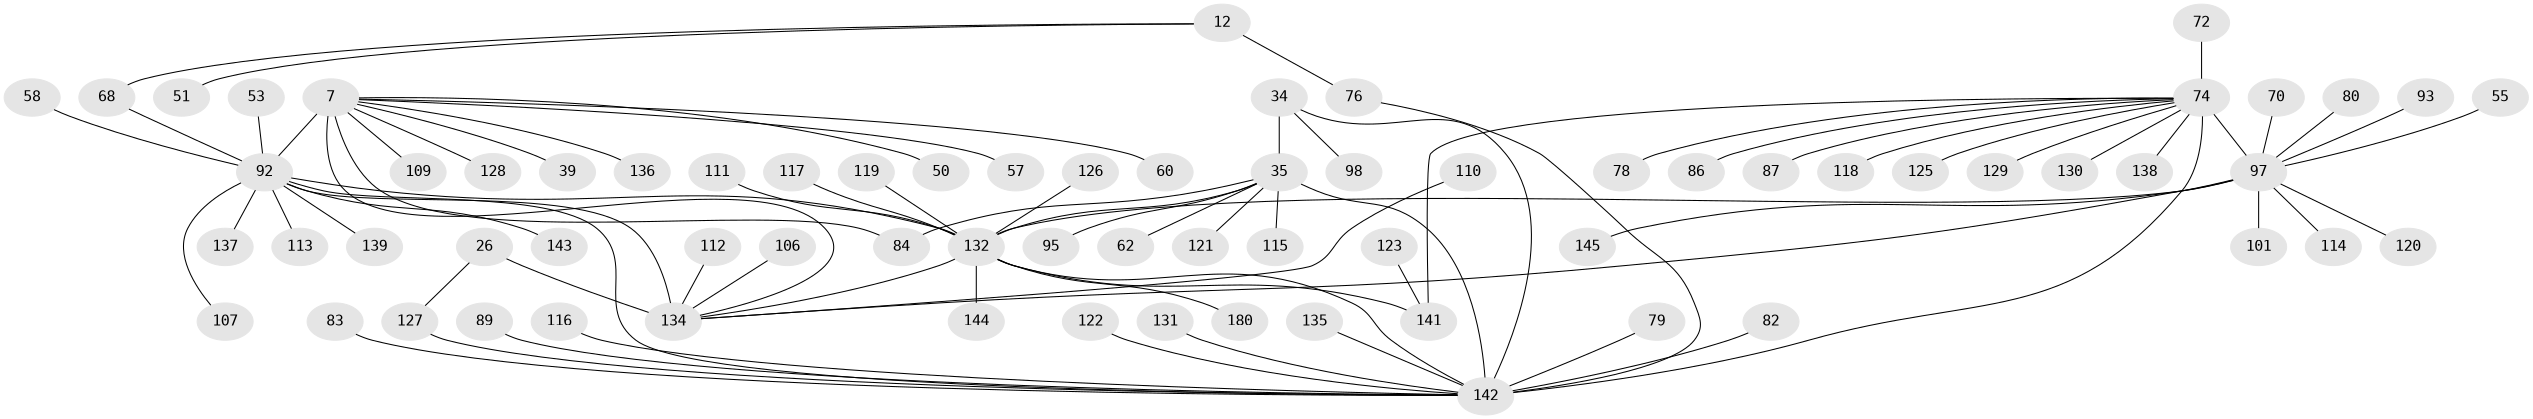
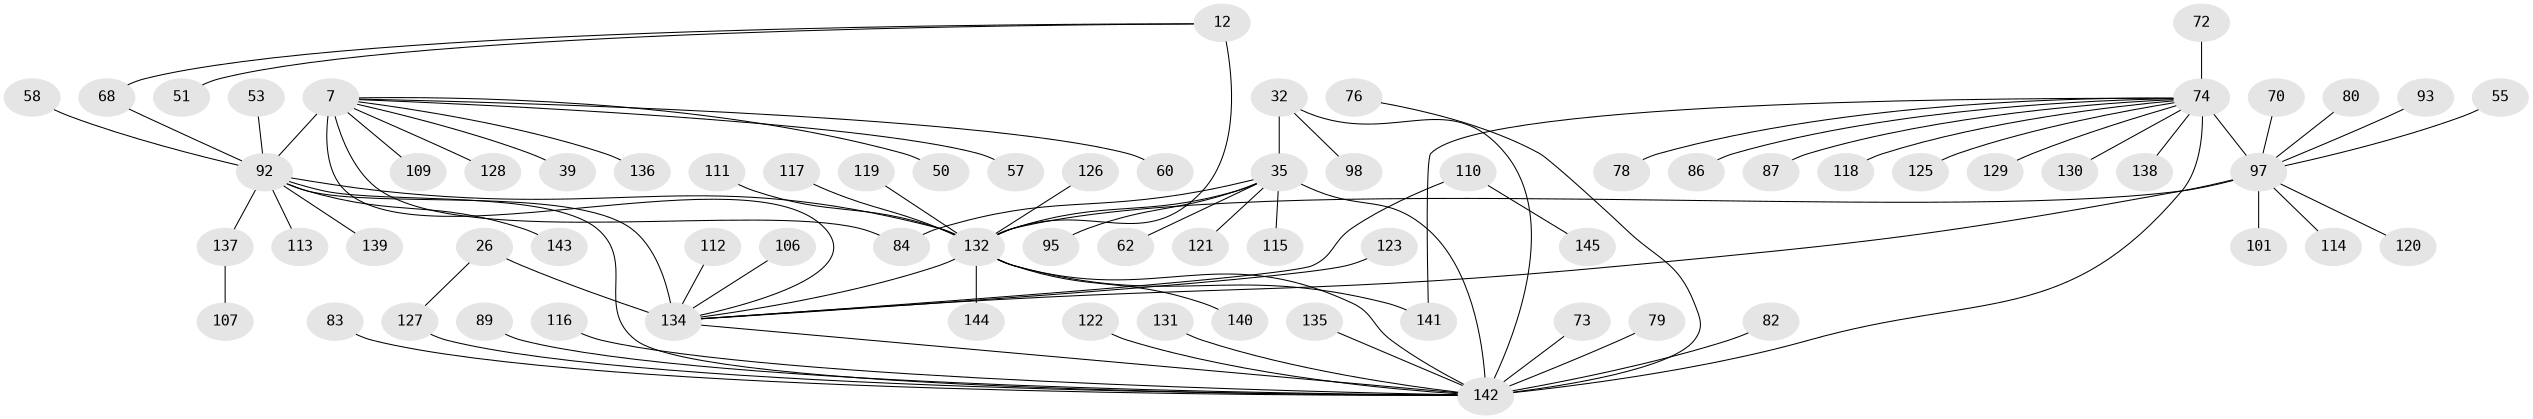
(1288, 60) -> (1171, 214)
(1279, 98) -> (1279, 98)
(1781, 208) -> (1522, 206)
(186, 235) -> (225, 284)
(1412, 289) -> (1035, 296)
(1240, 322) -> (1240, 322)
none -> (1582, 322)
none -> (1080, 359)
